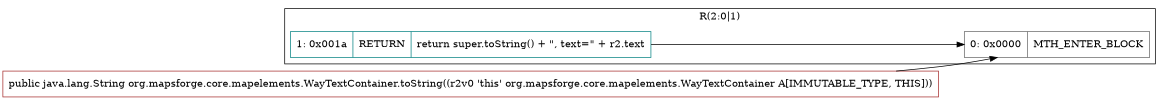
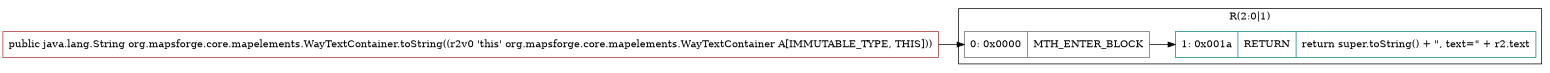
(804, 45) -> (1159, 45)
